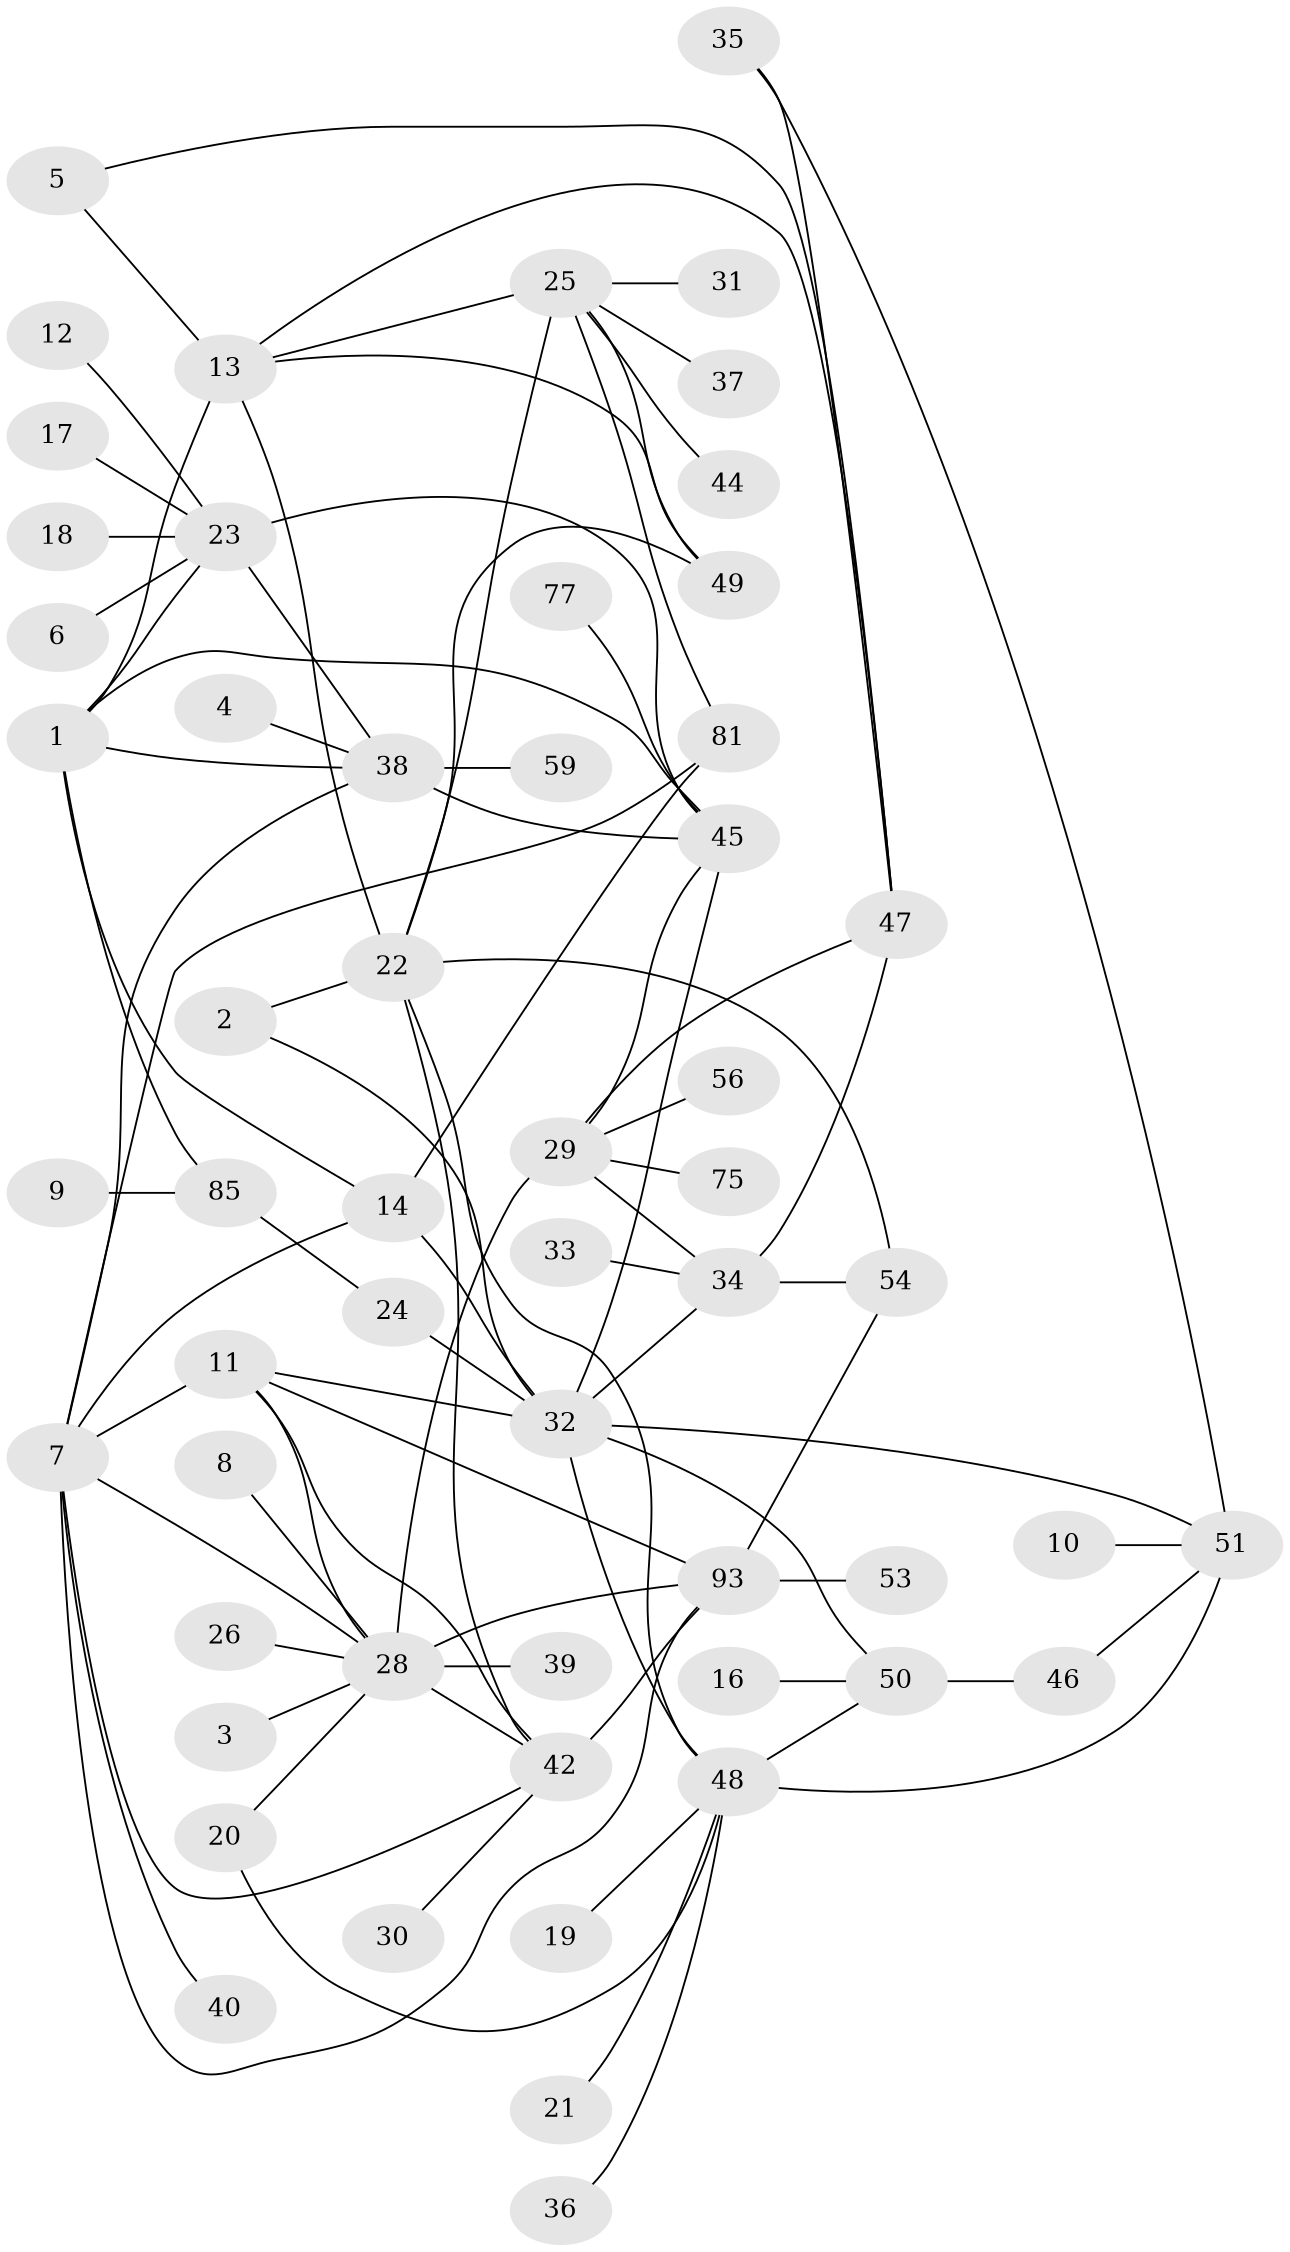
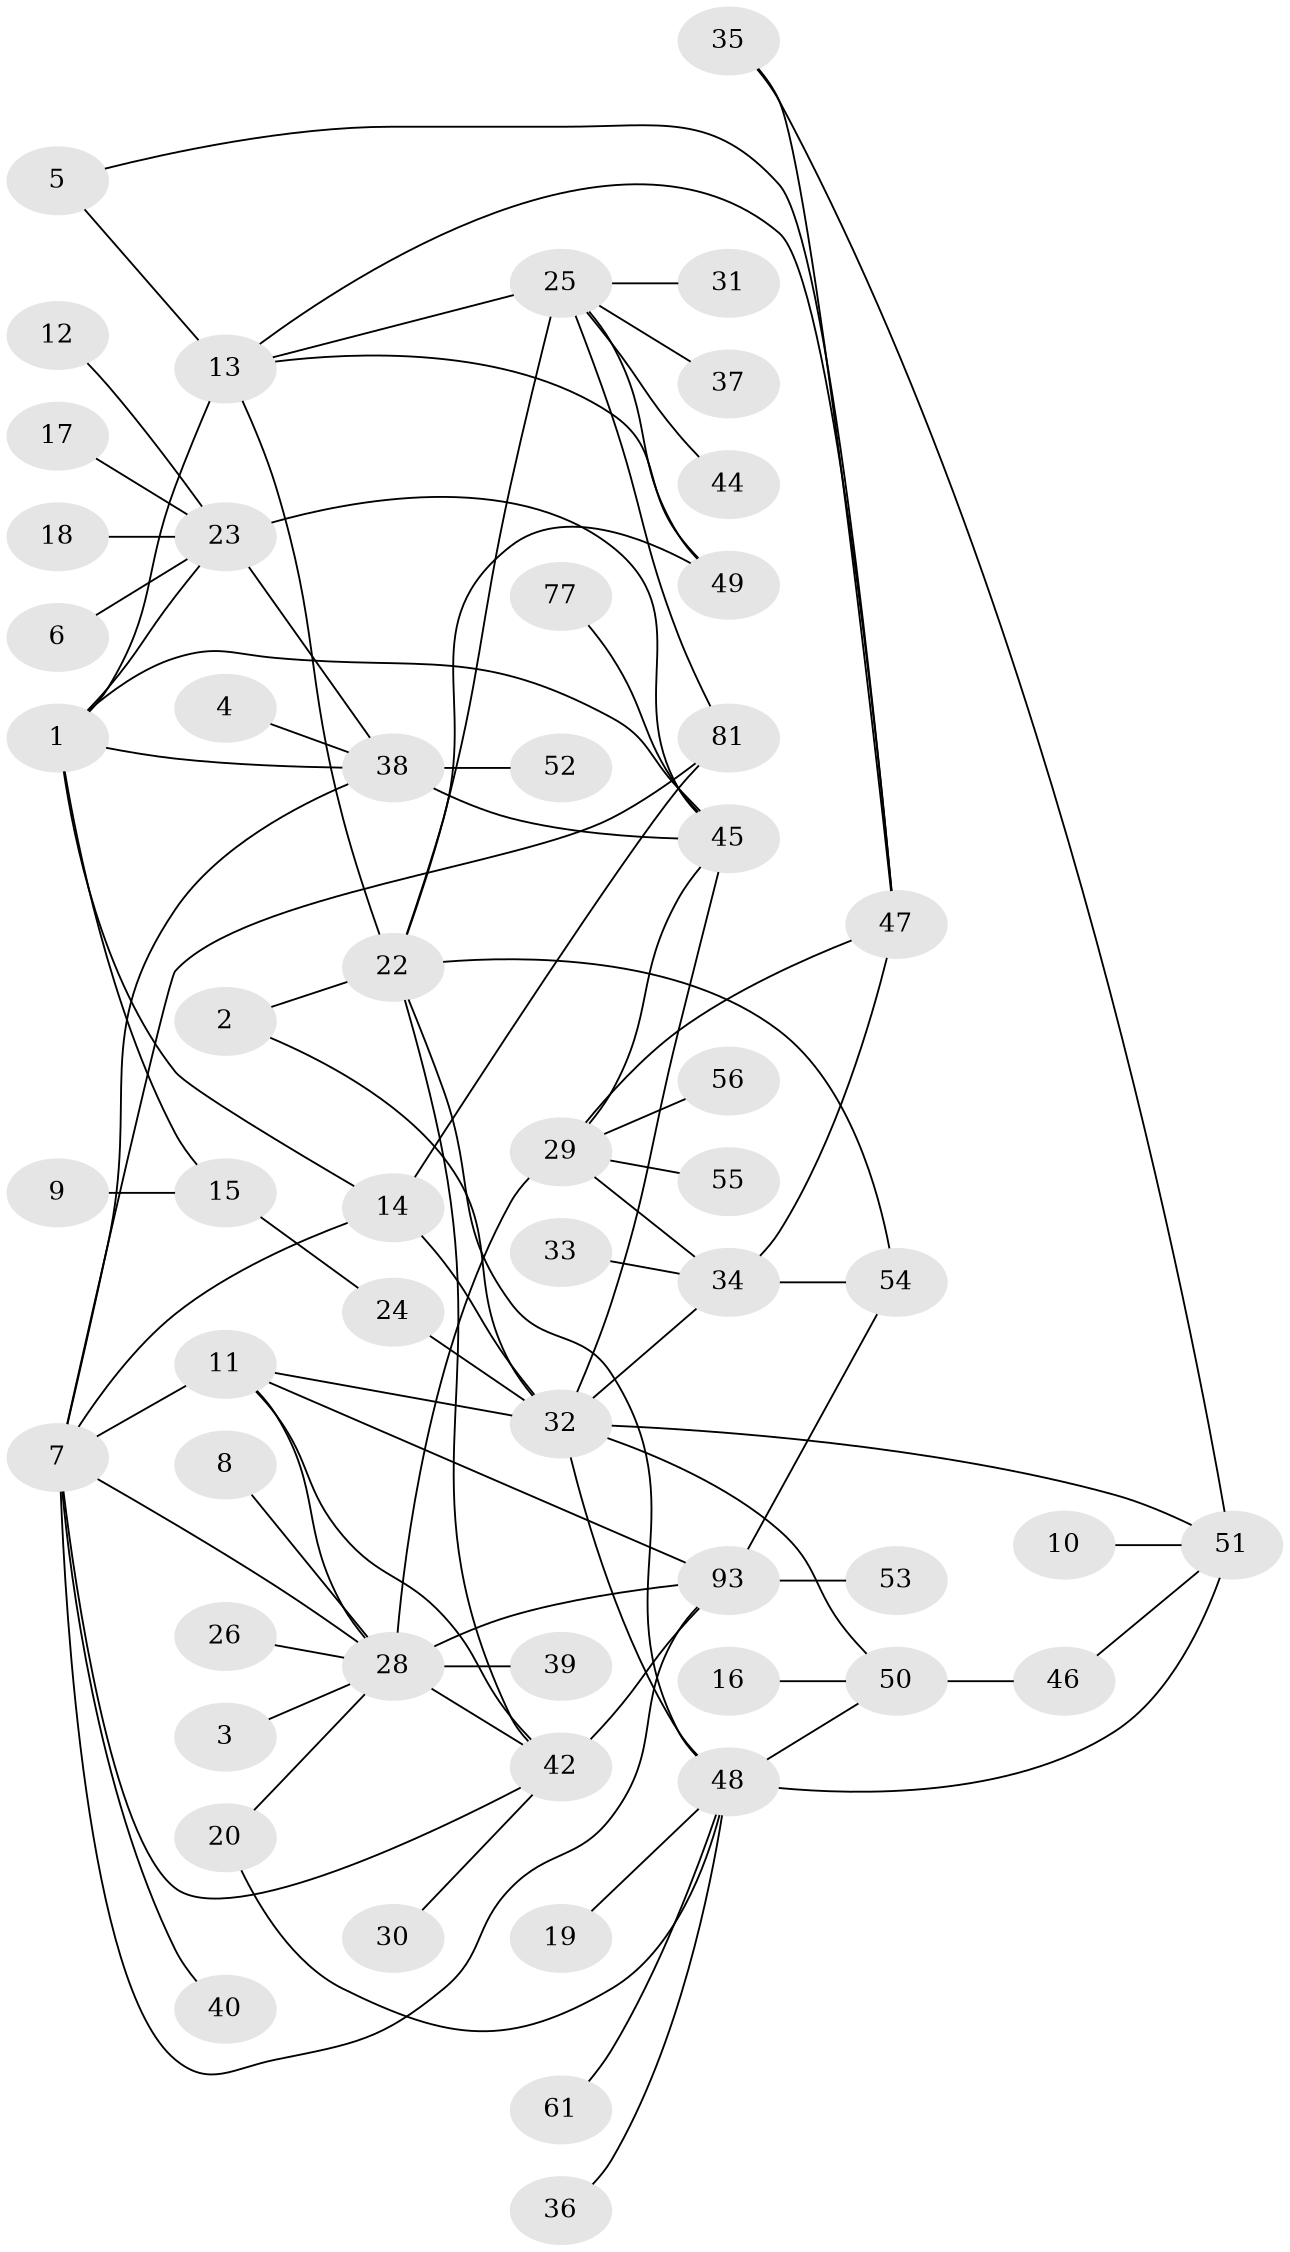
(561, 768) -> (561, 768)
(729, 1182) -> (729, 1182)
(226, 1193) -> (226, 1193)
(561, 2110) -> (561, 2110)
